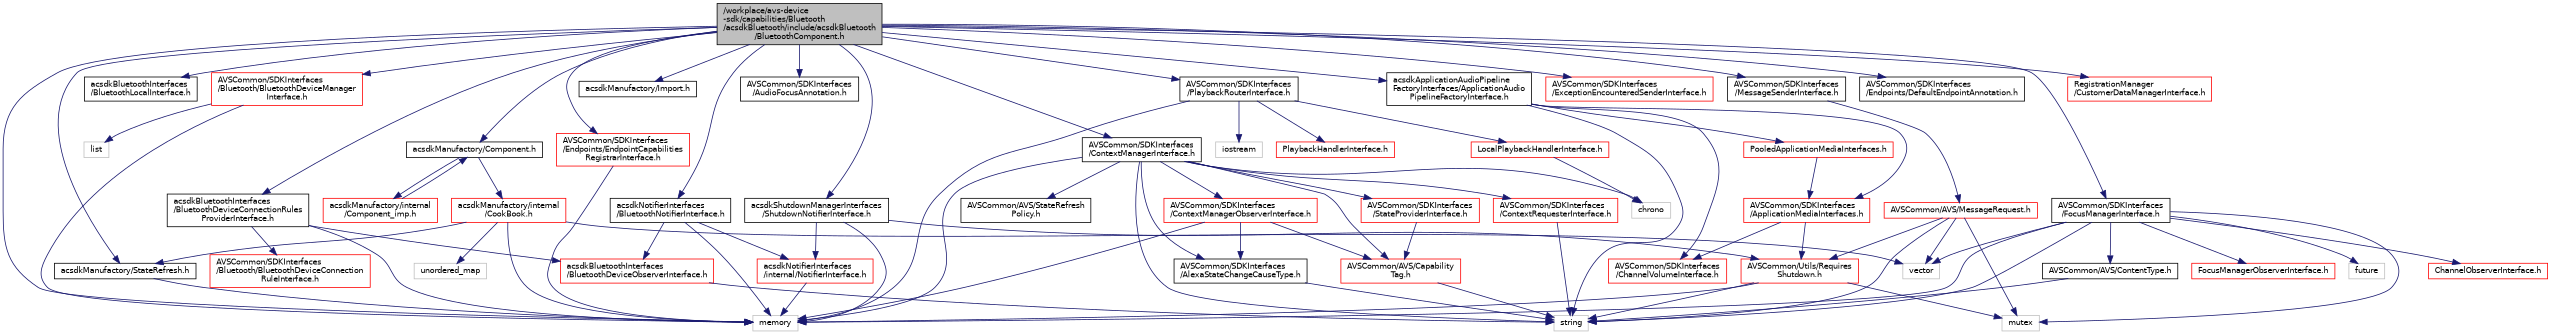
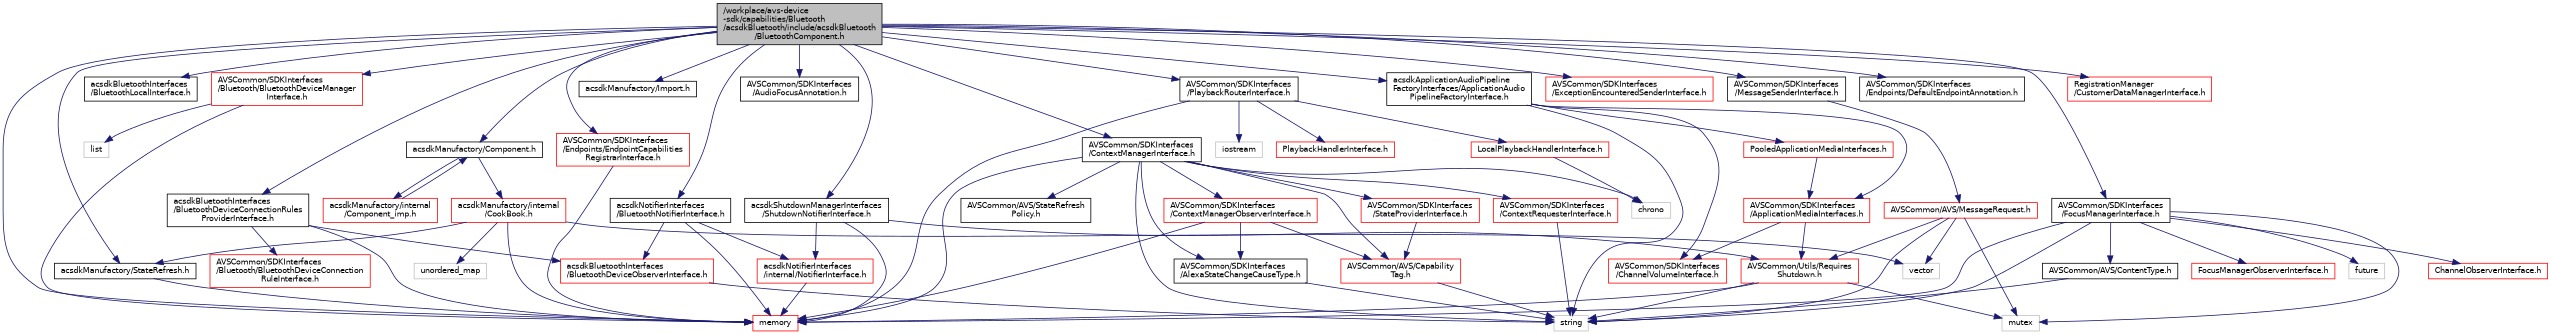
(1974, 247) -> none
(775, 323) -> (775, 323)
